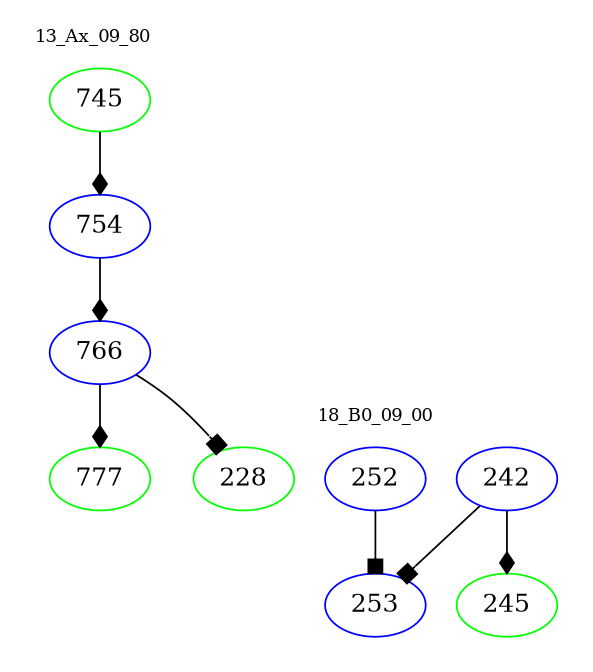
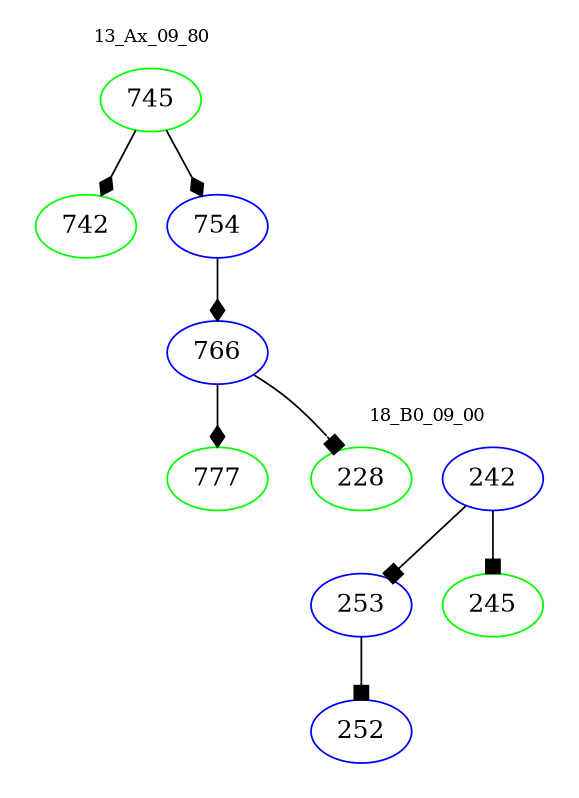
none -> (86, 226)
(507, 532) -> (493, 533)
(375, 533) -> (361, 660)
